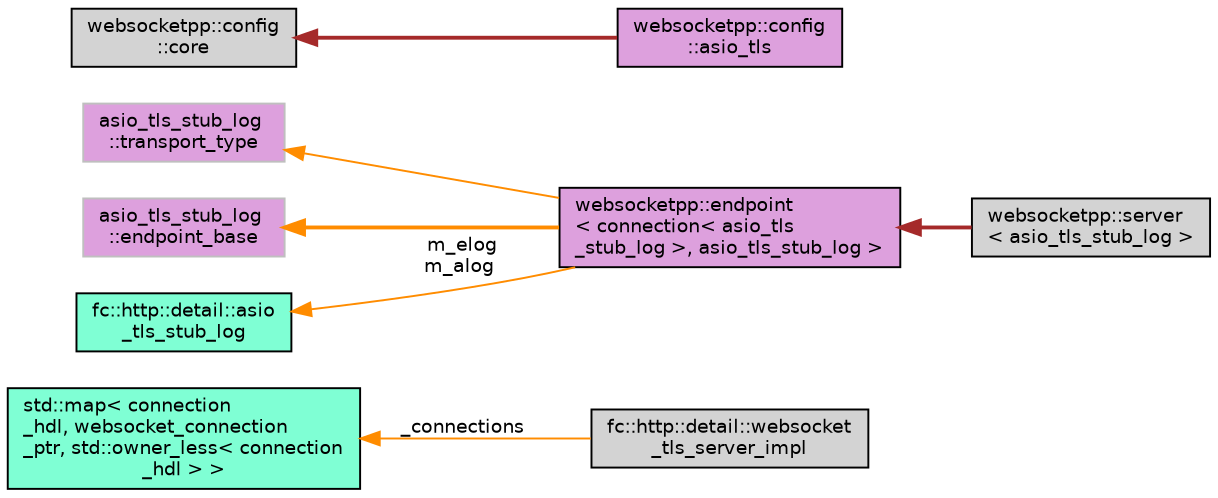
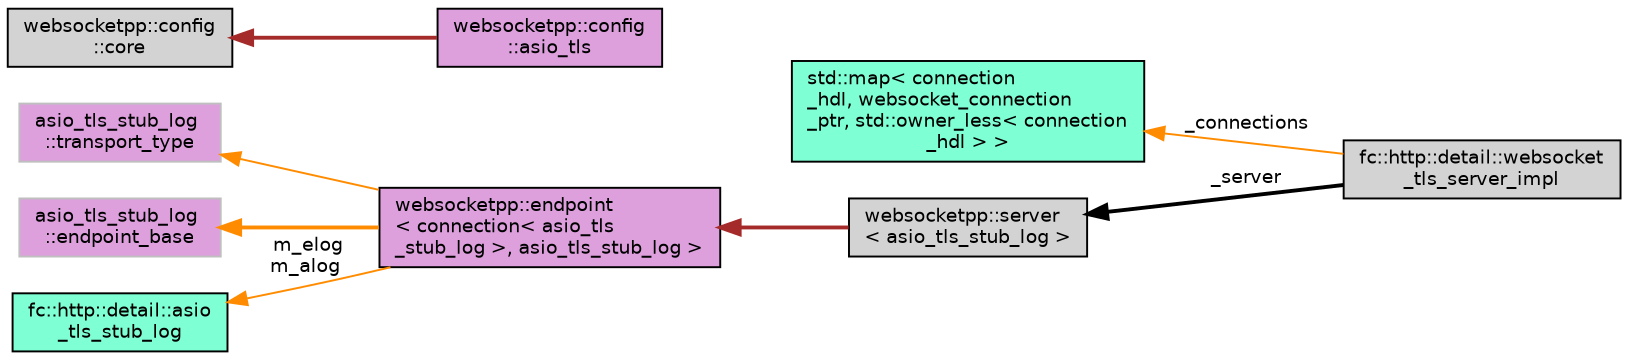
none -> (1226, 198)
